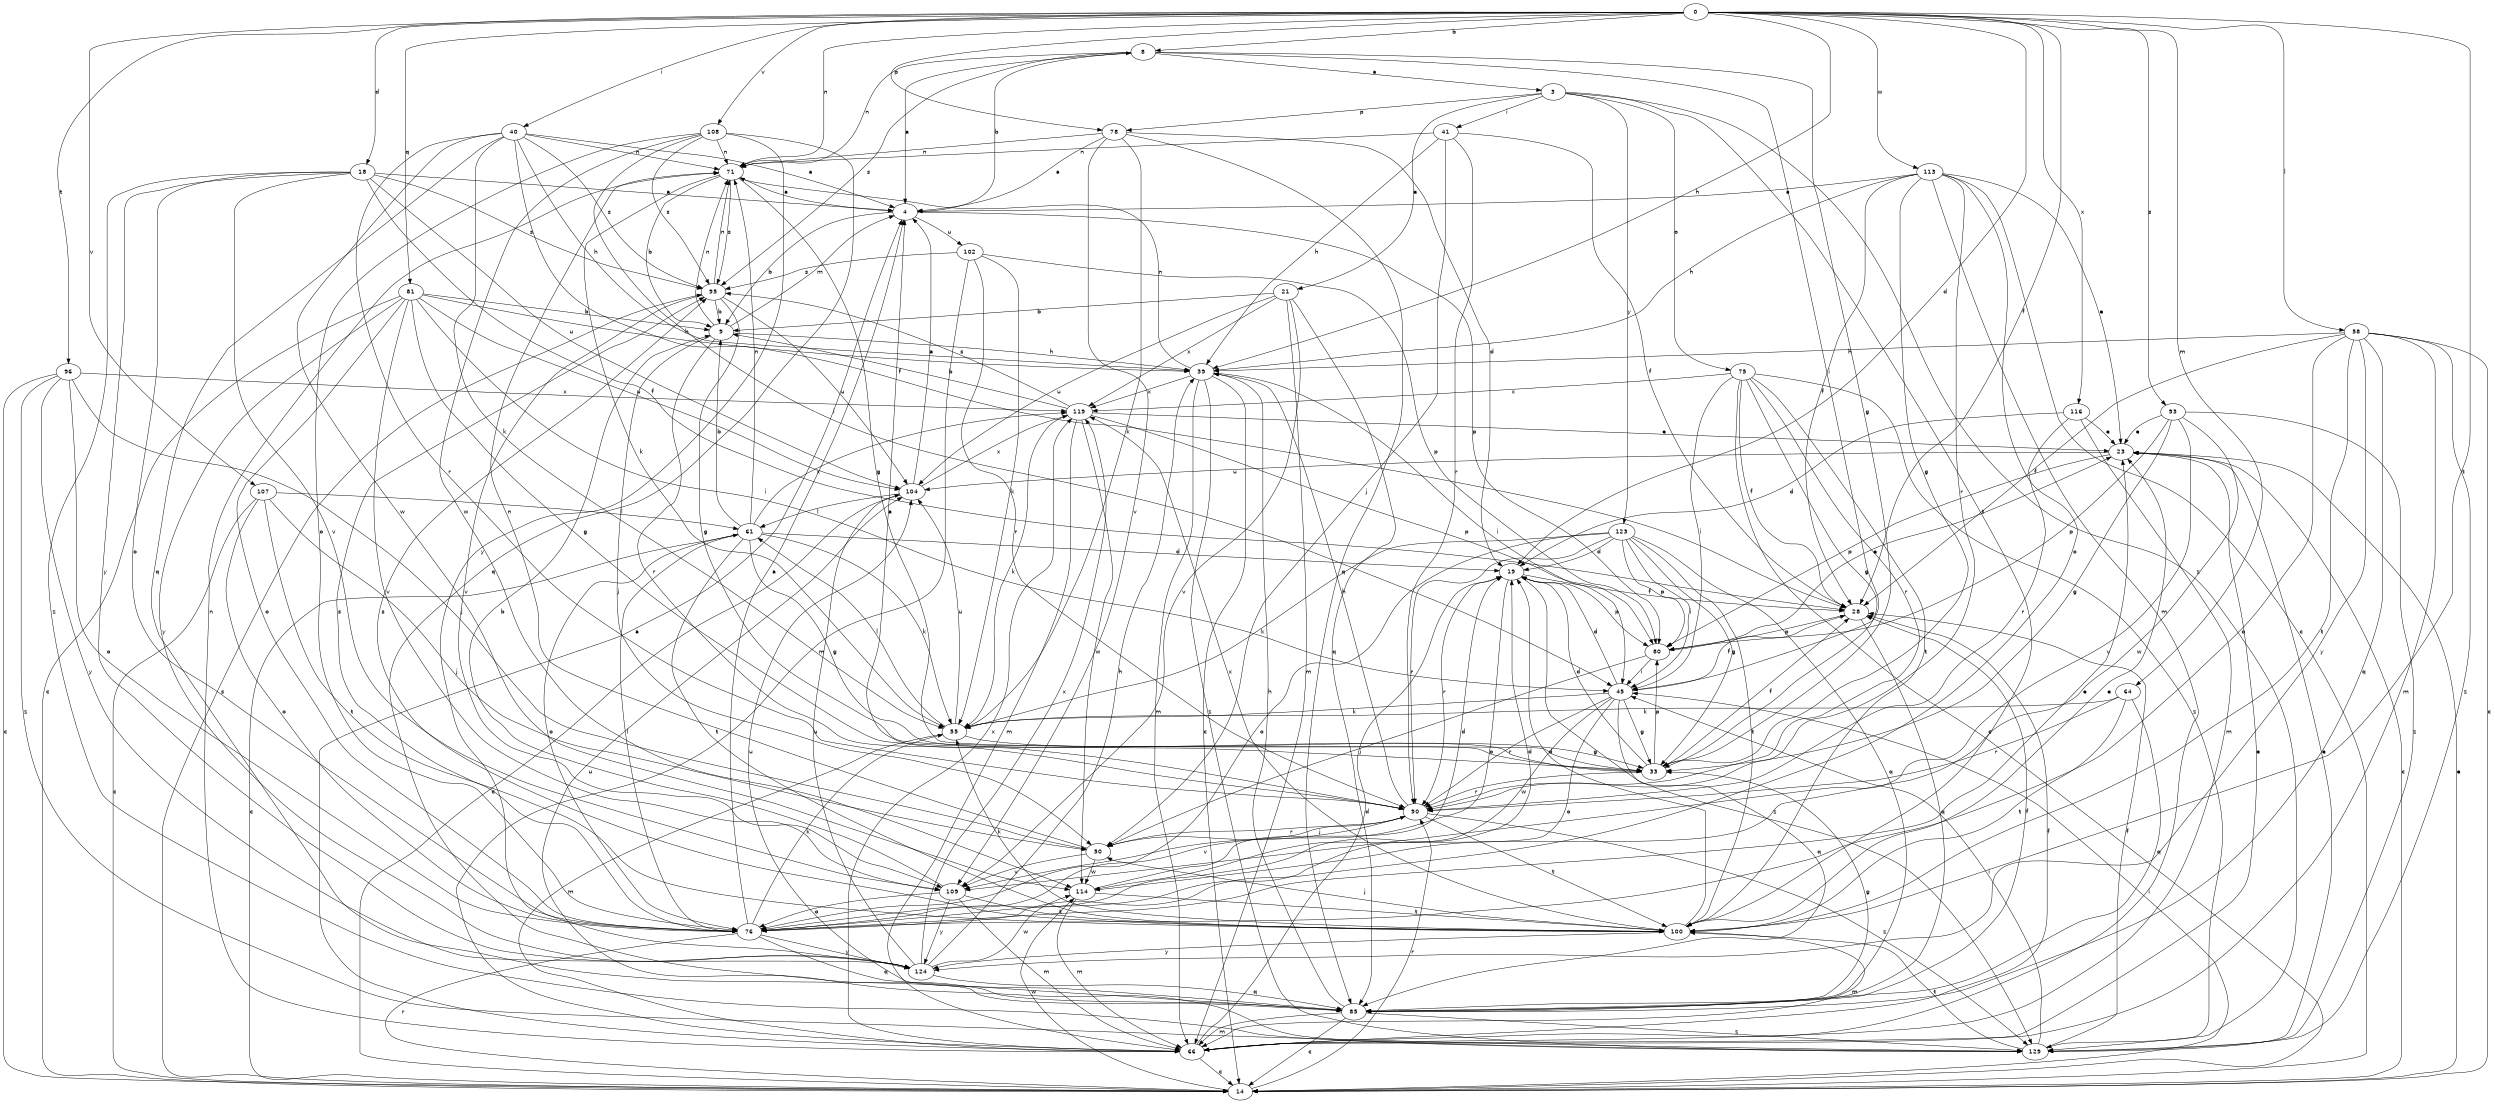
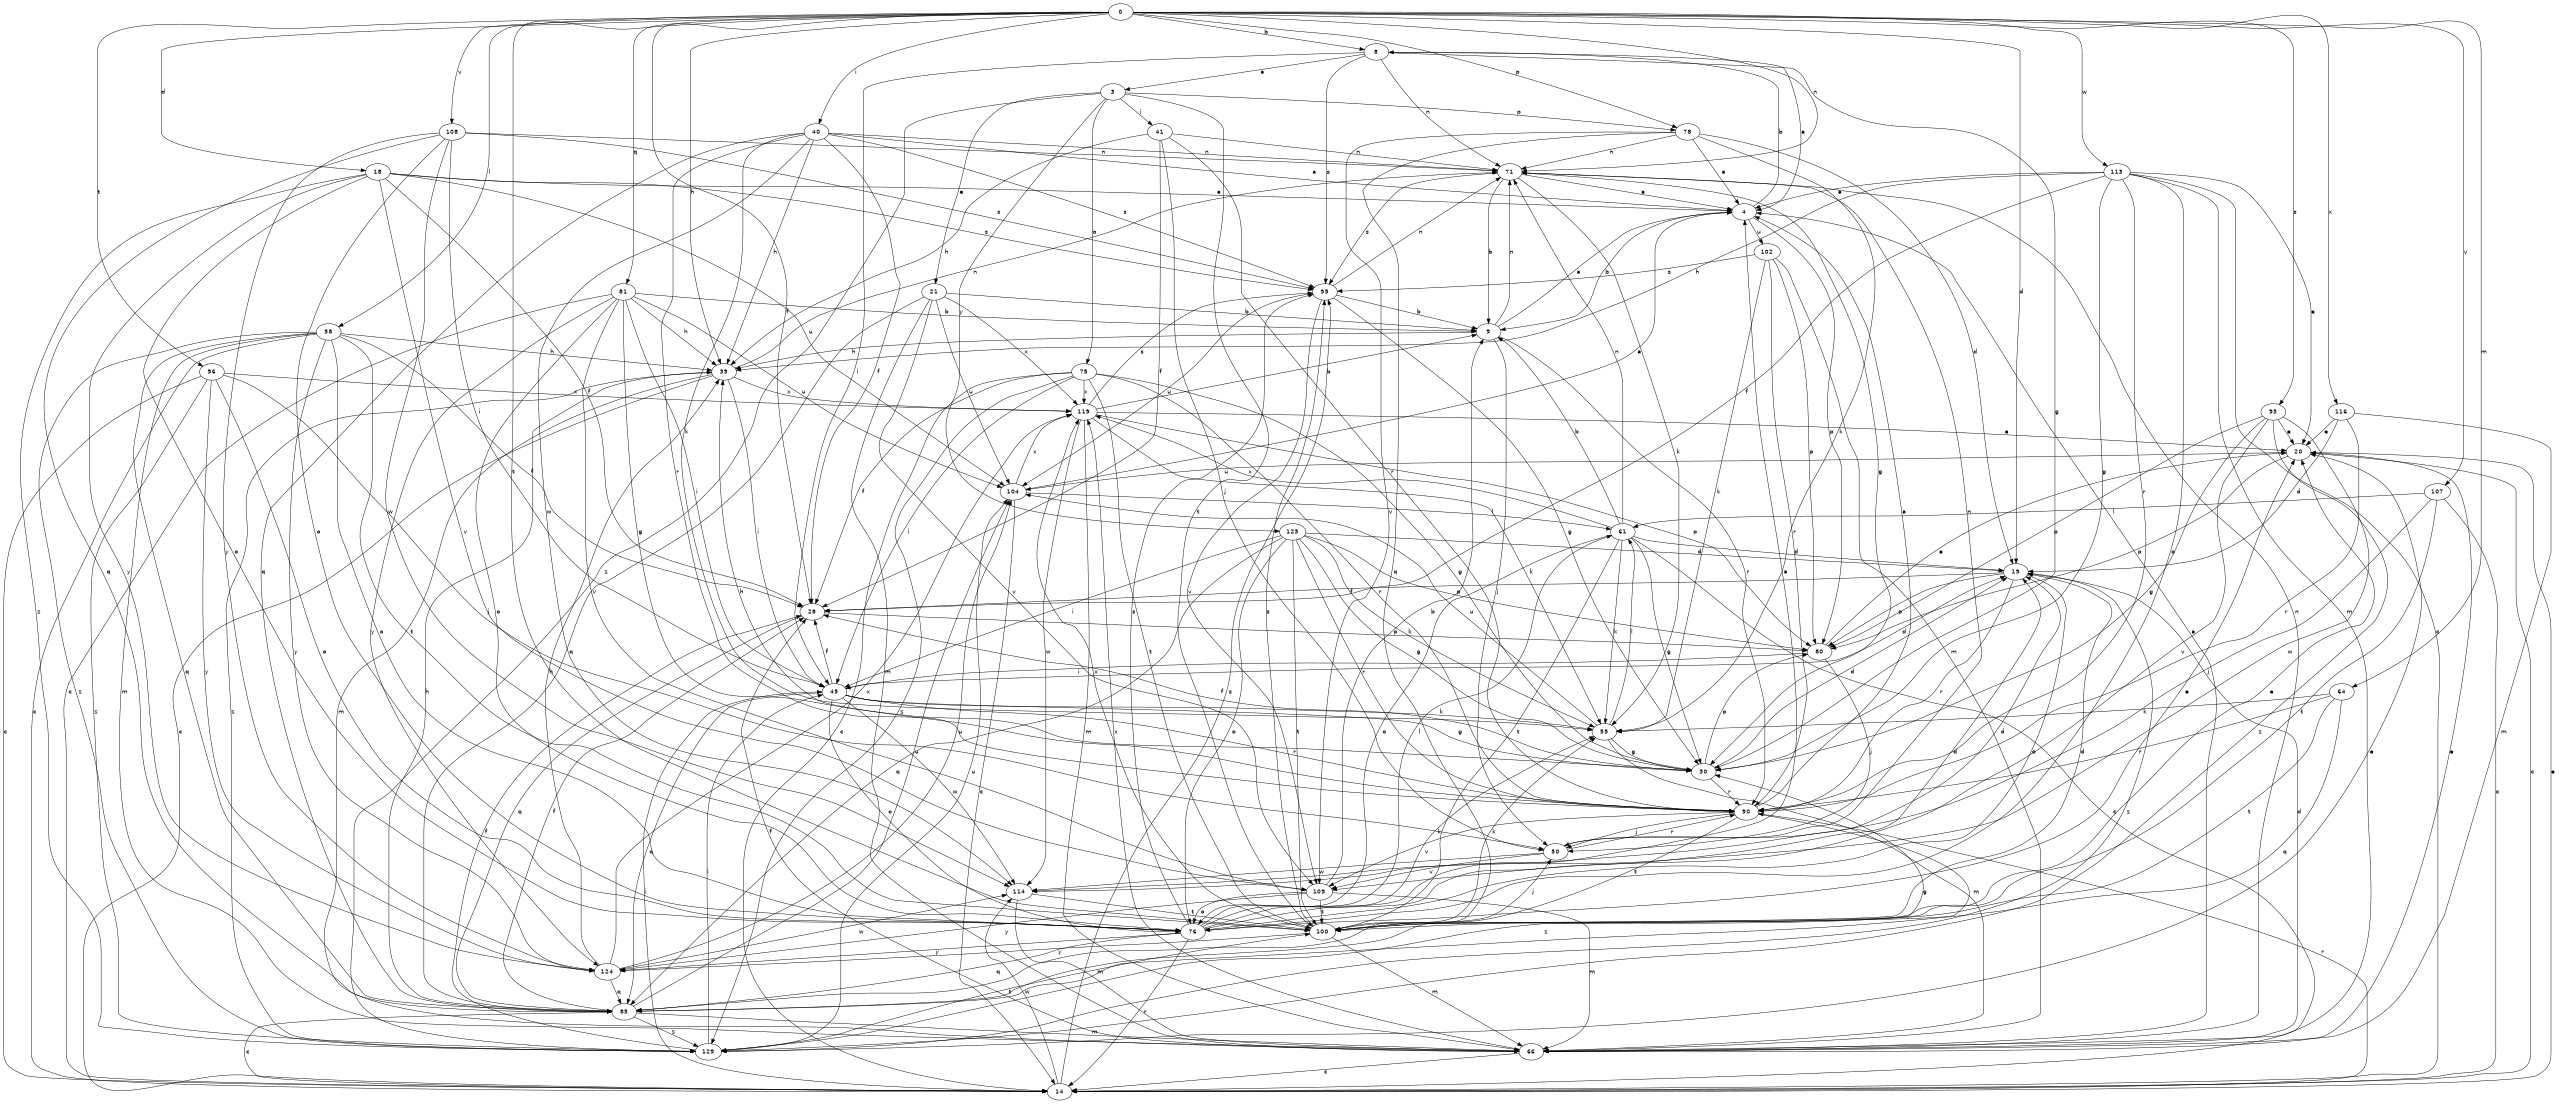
(820, 272) -> (1579, 272)
(2121, 452) -> (2299, 452)
(1654, 772) -> (1704, 772)
(380, 821) -> none
